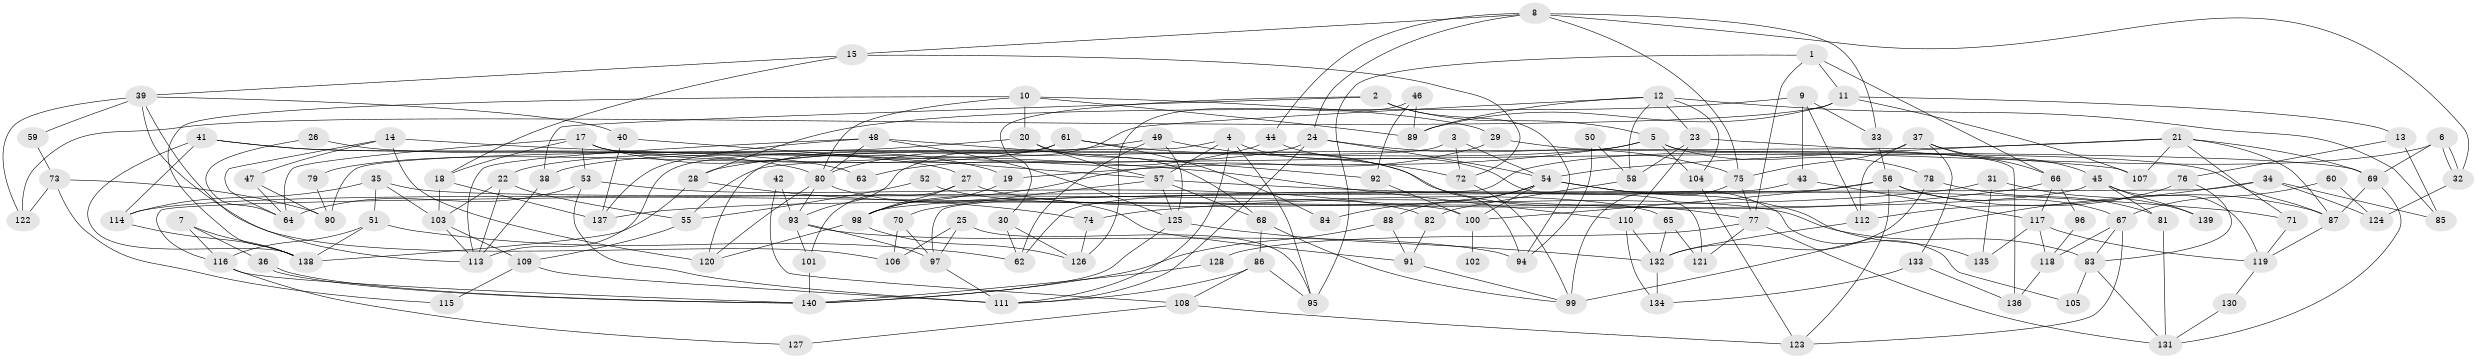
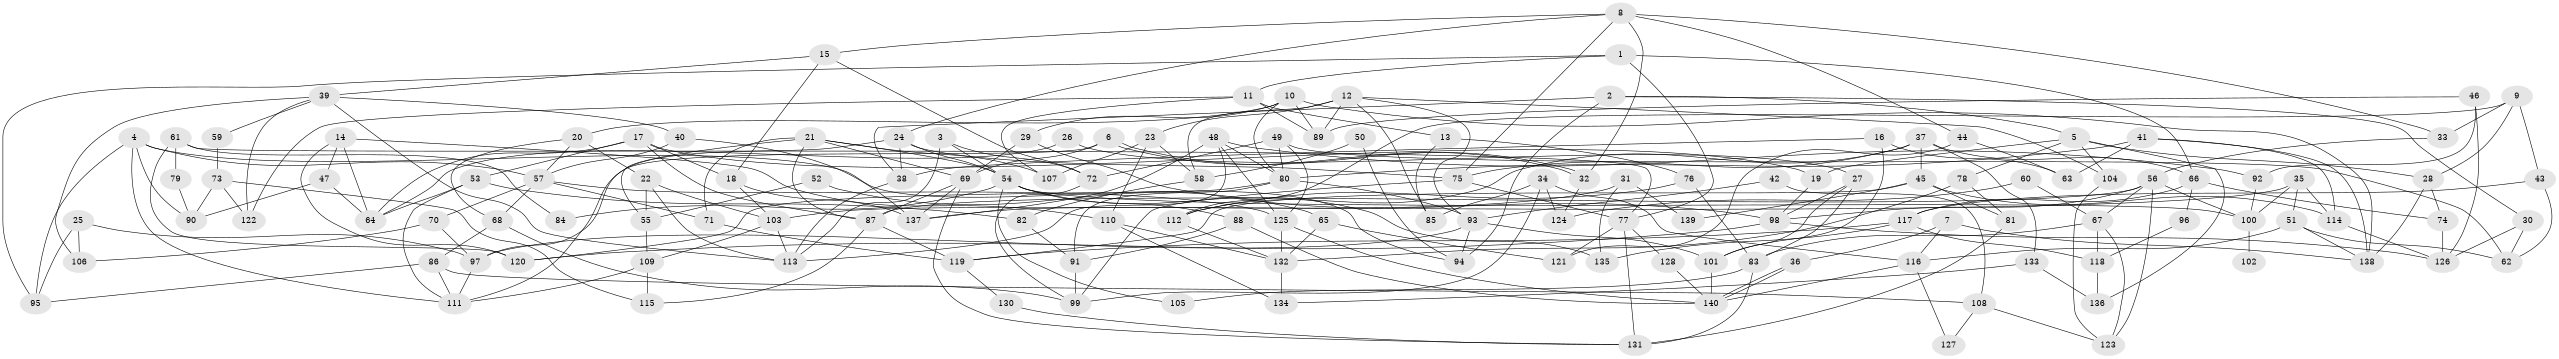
none -> (1880, 138)
none -> (940, 200)
(205, 238) -> (2385, 240)
none -> (793, 281)
